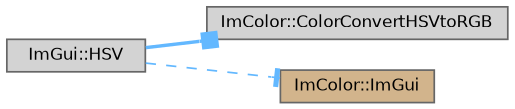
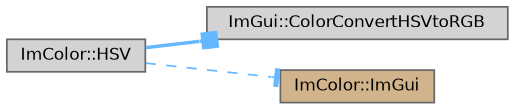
(357, 23) -> (357, 23)
(76, 56) -> (76, 56)
